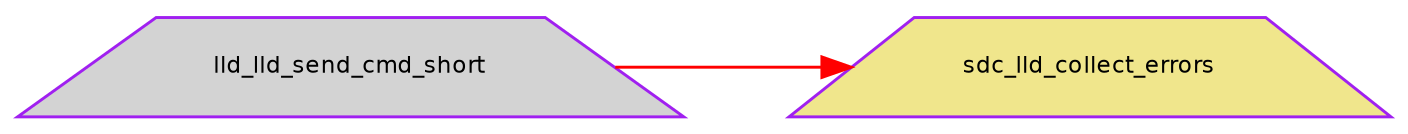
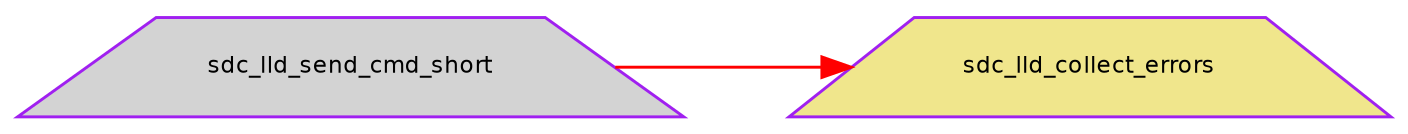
(351, 67) -> (351, 67)
